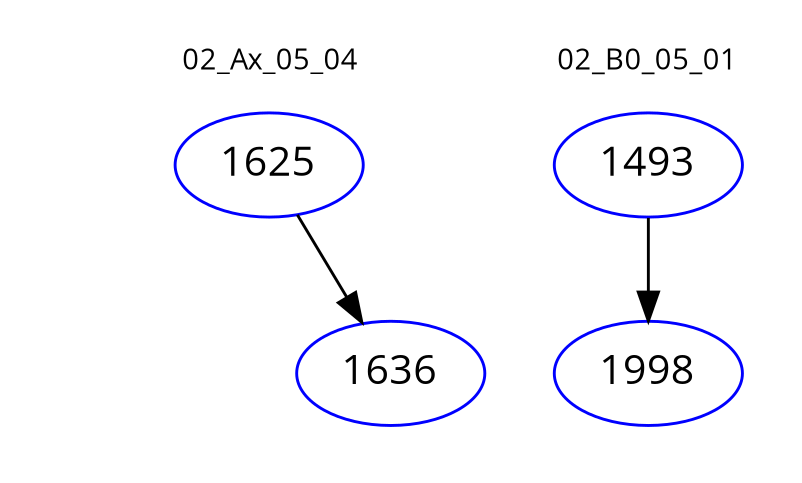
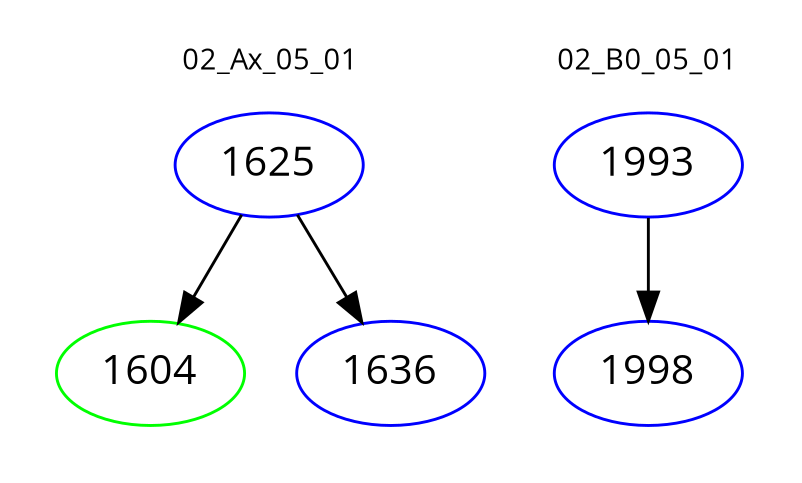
(271, 62) -> (271, 62)
(648, 165) -> (648, 165)
none -> (151, 373)
